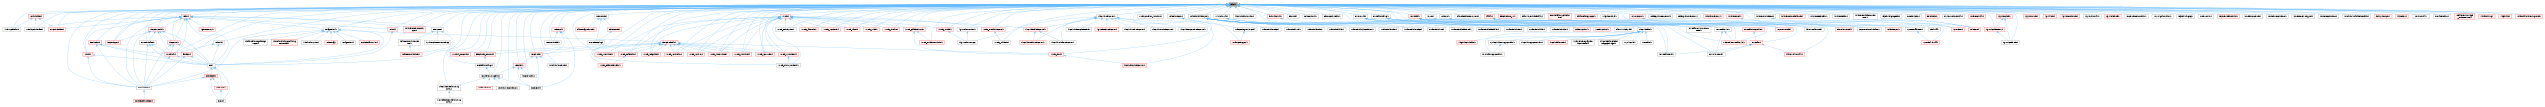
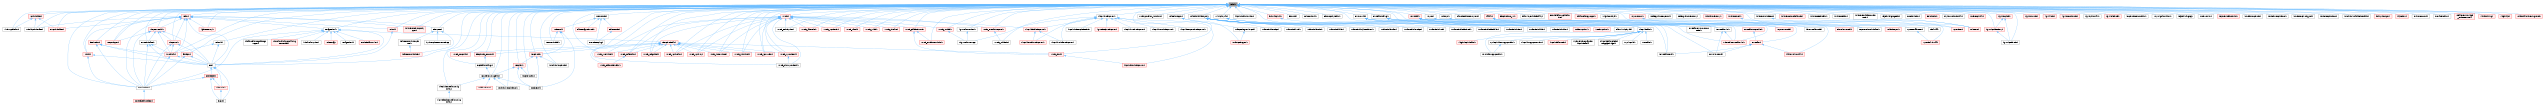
(888, 6) -> (579, 23)
(2421, 16) -> (2421, 16)
(460, 54) -> (460, 54)
